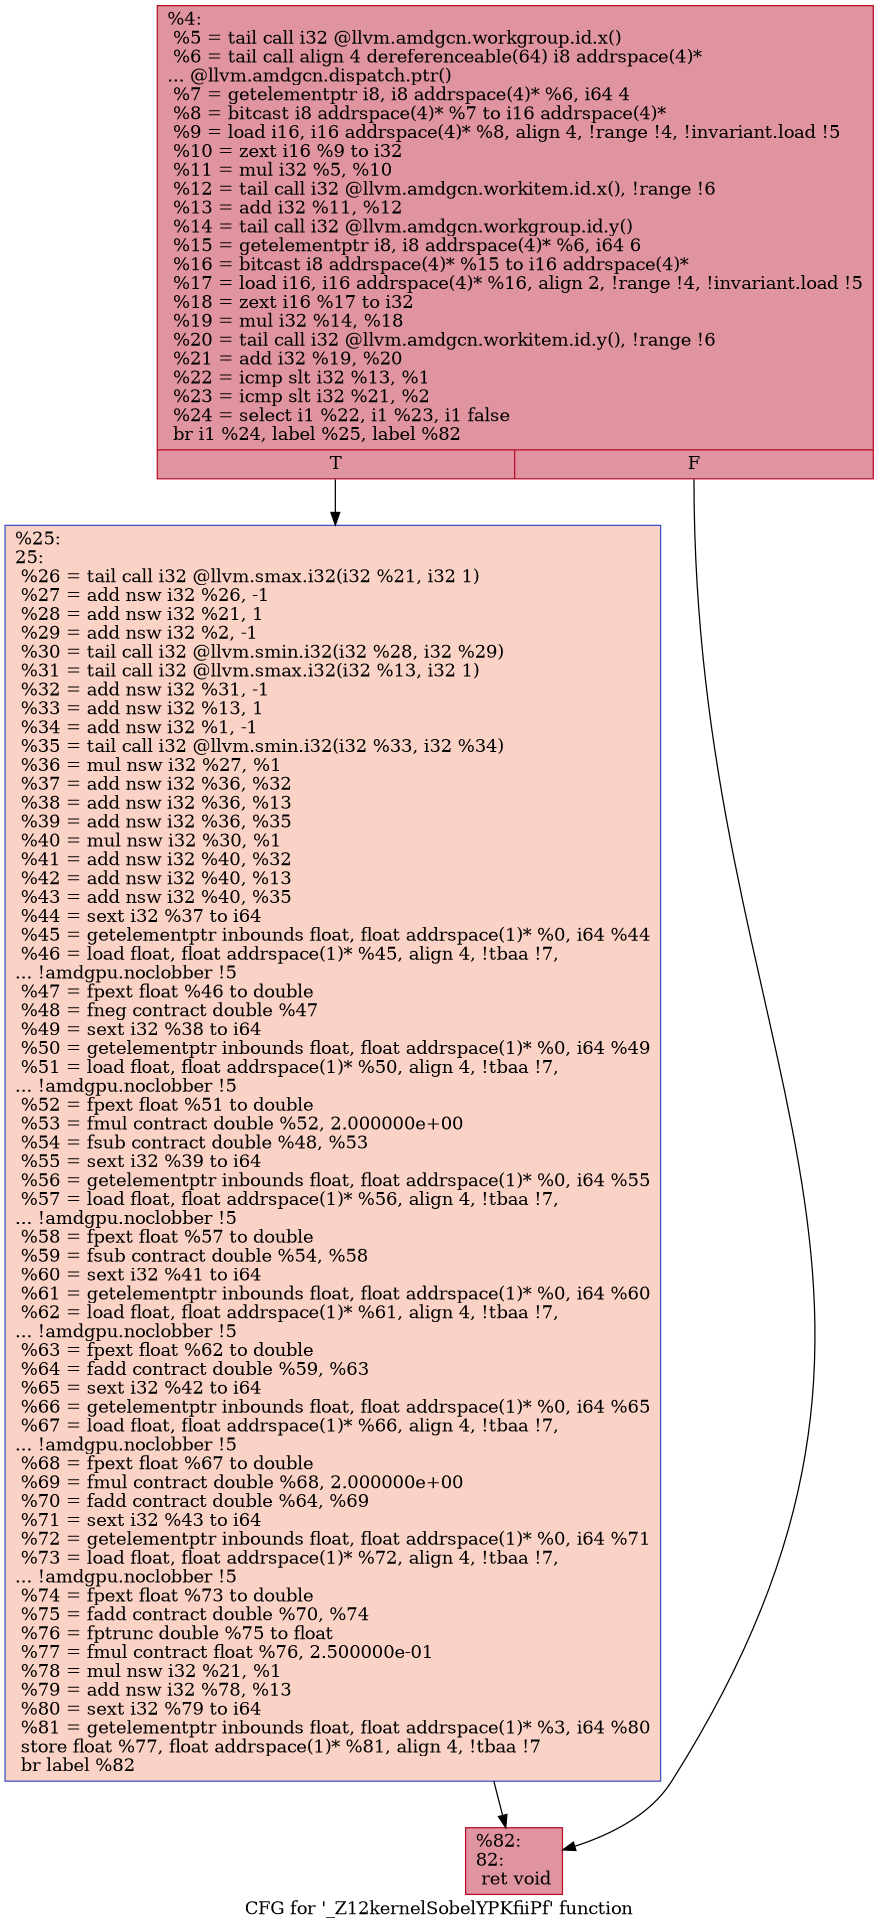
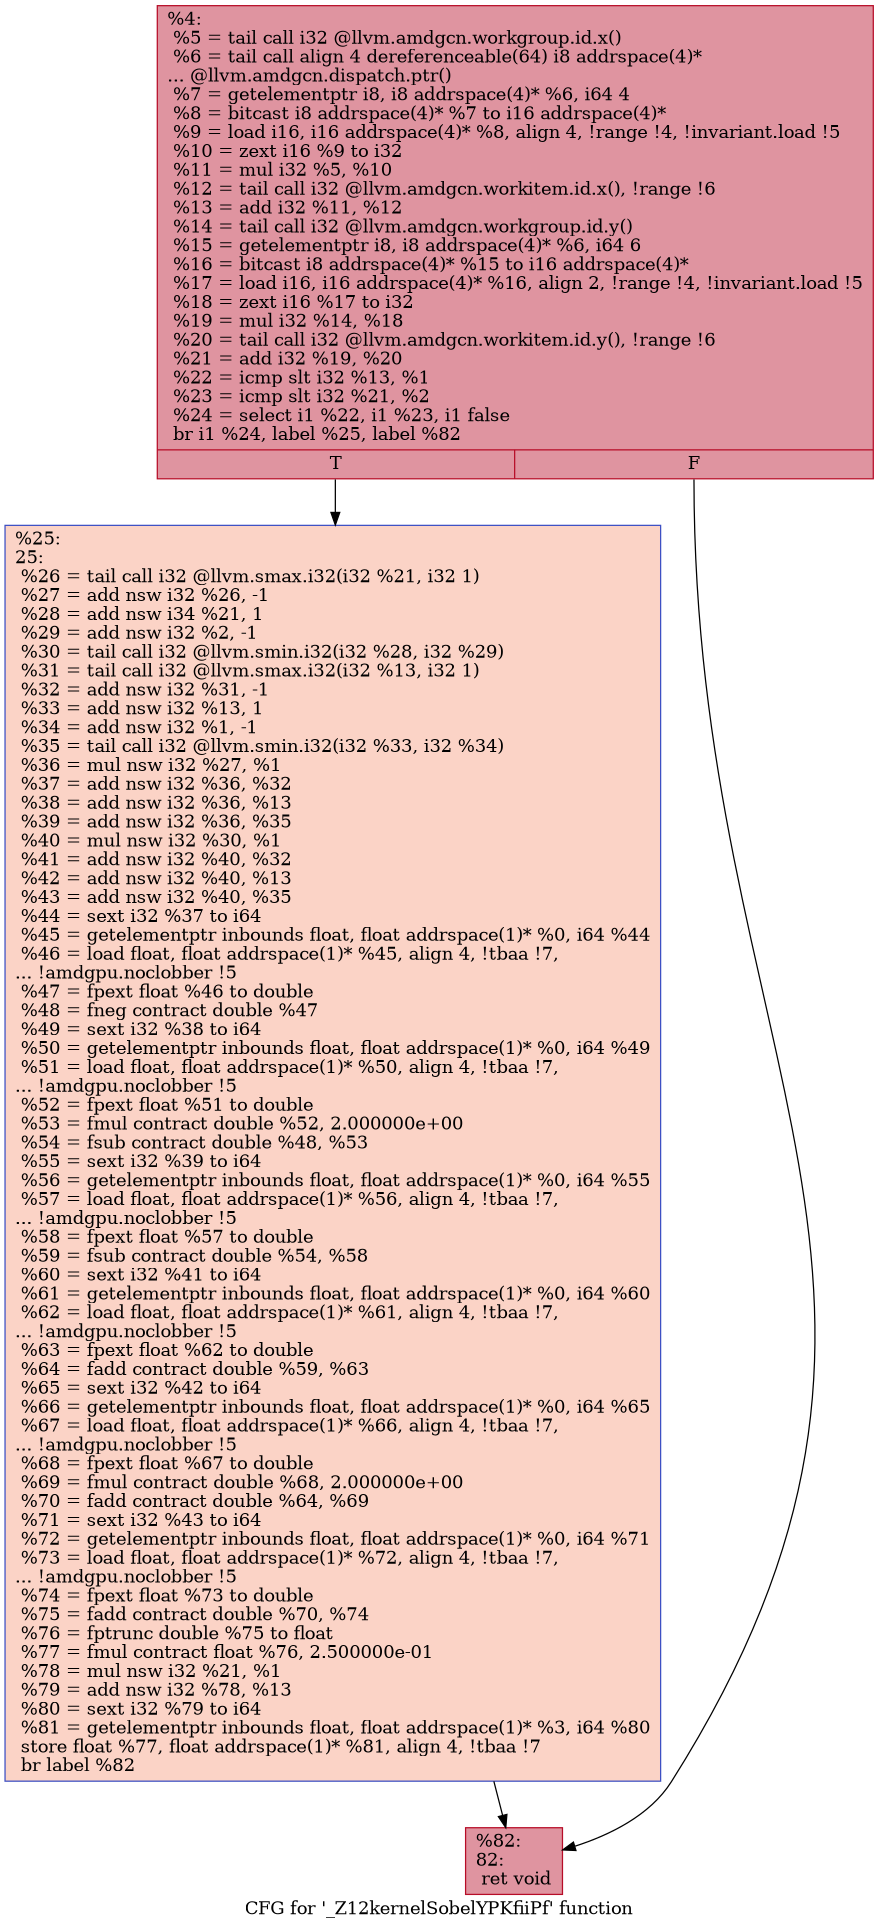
(140, 615) -> (140, 615)
